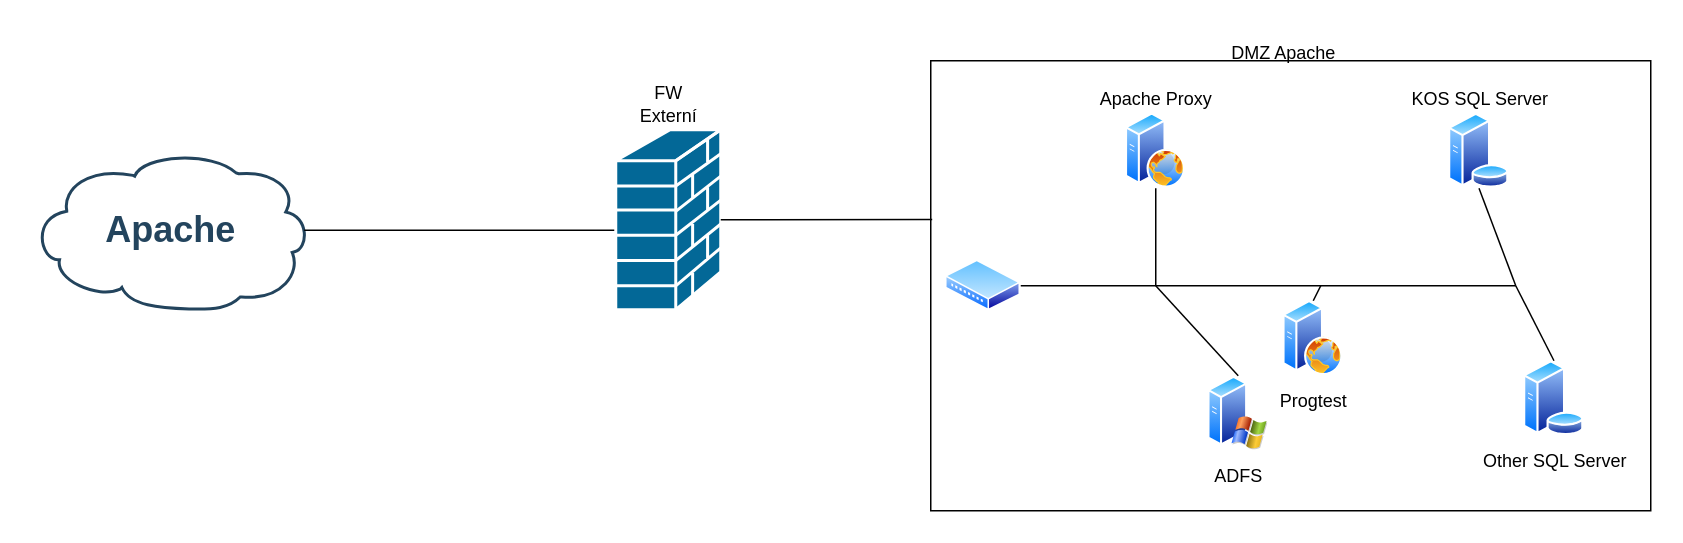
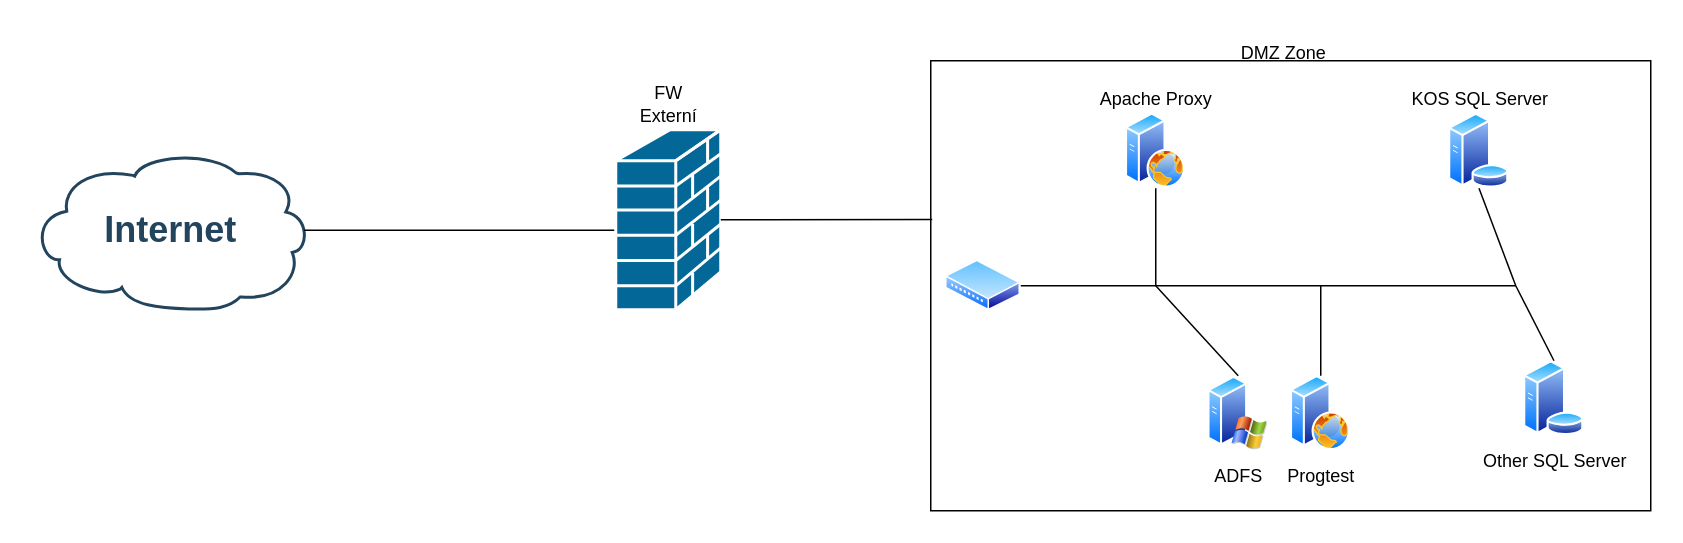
(1284, 53) -> (1284, 53)
(171, 230) -> (171, 230)
(1313, 338) -> (1321, 413)
